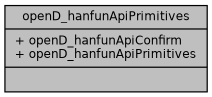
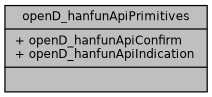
(106, 54) -> (105, 54)
